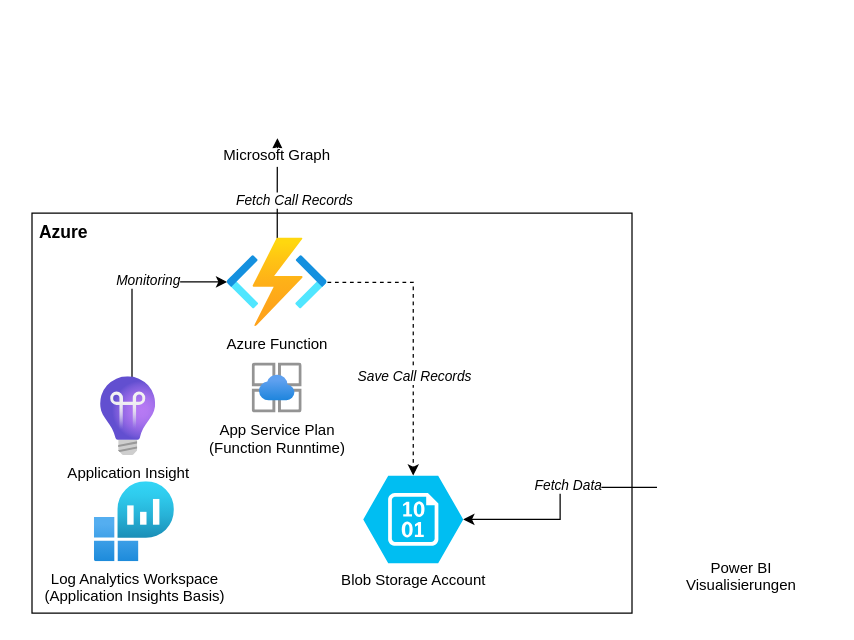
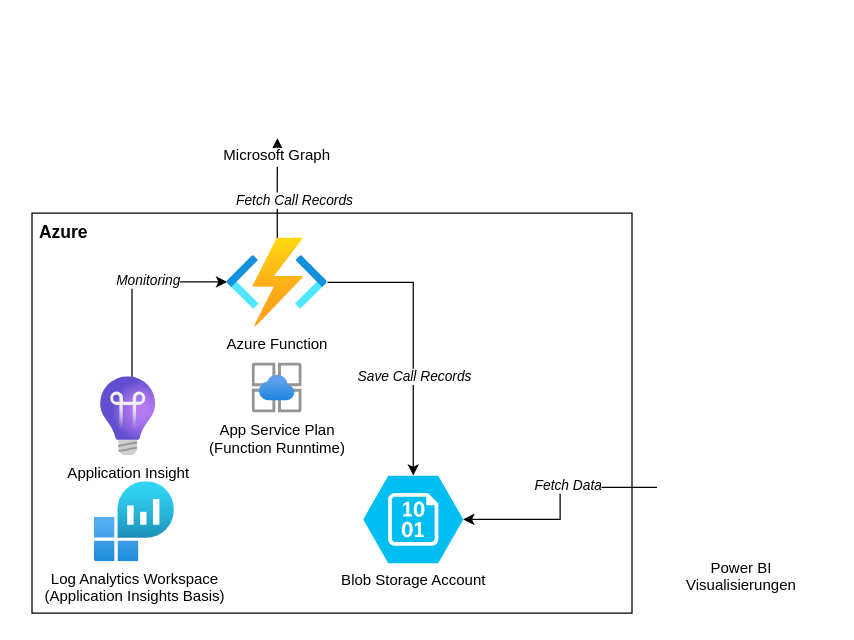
(413, 284) -> (413, 284)
